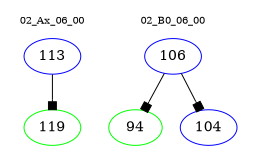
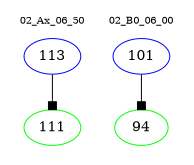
(52, 21) -> (52, 21)
(173, 56) -> (141, 56)
(52, 128) -> (52, 128)
(209, 128) -> none
